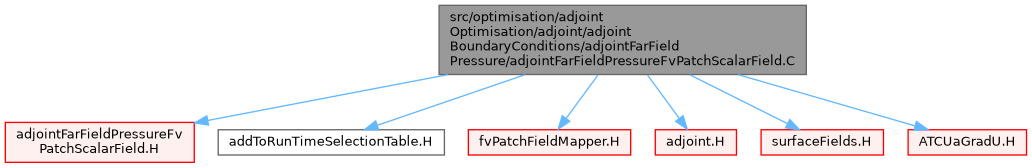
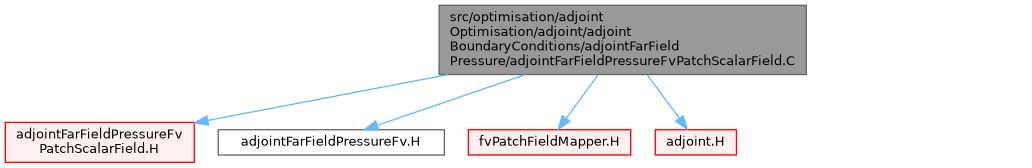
(331, 142) -> (331, 142)
(822, 142) -> none
(967, 142) -> none
